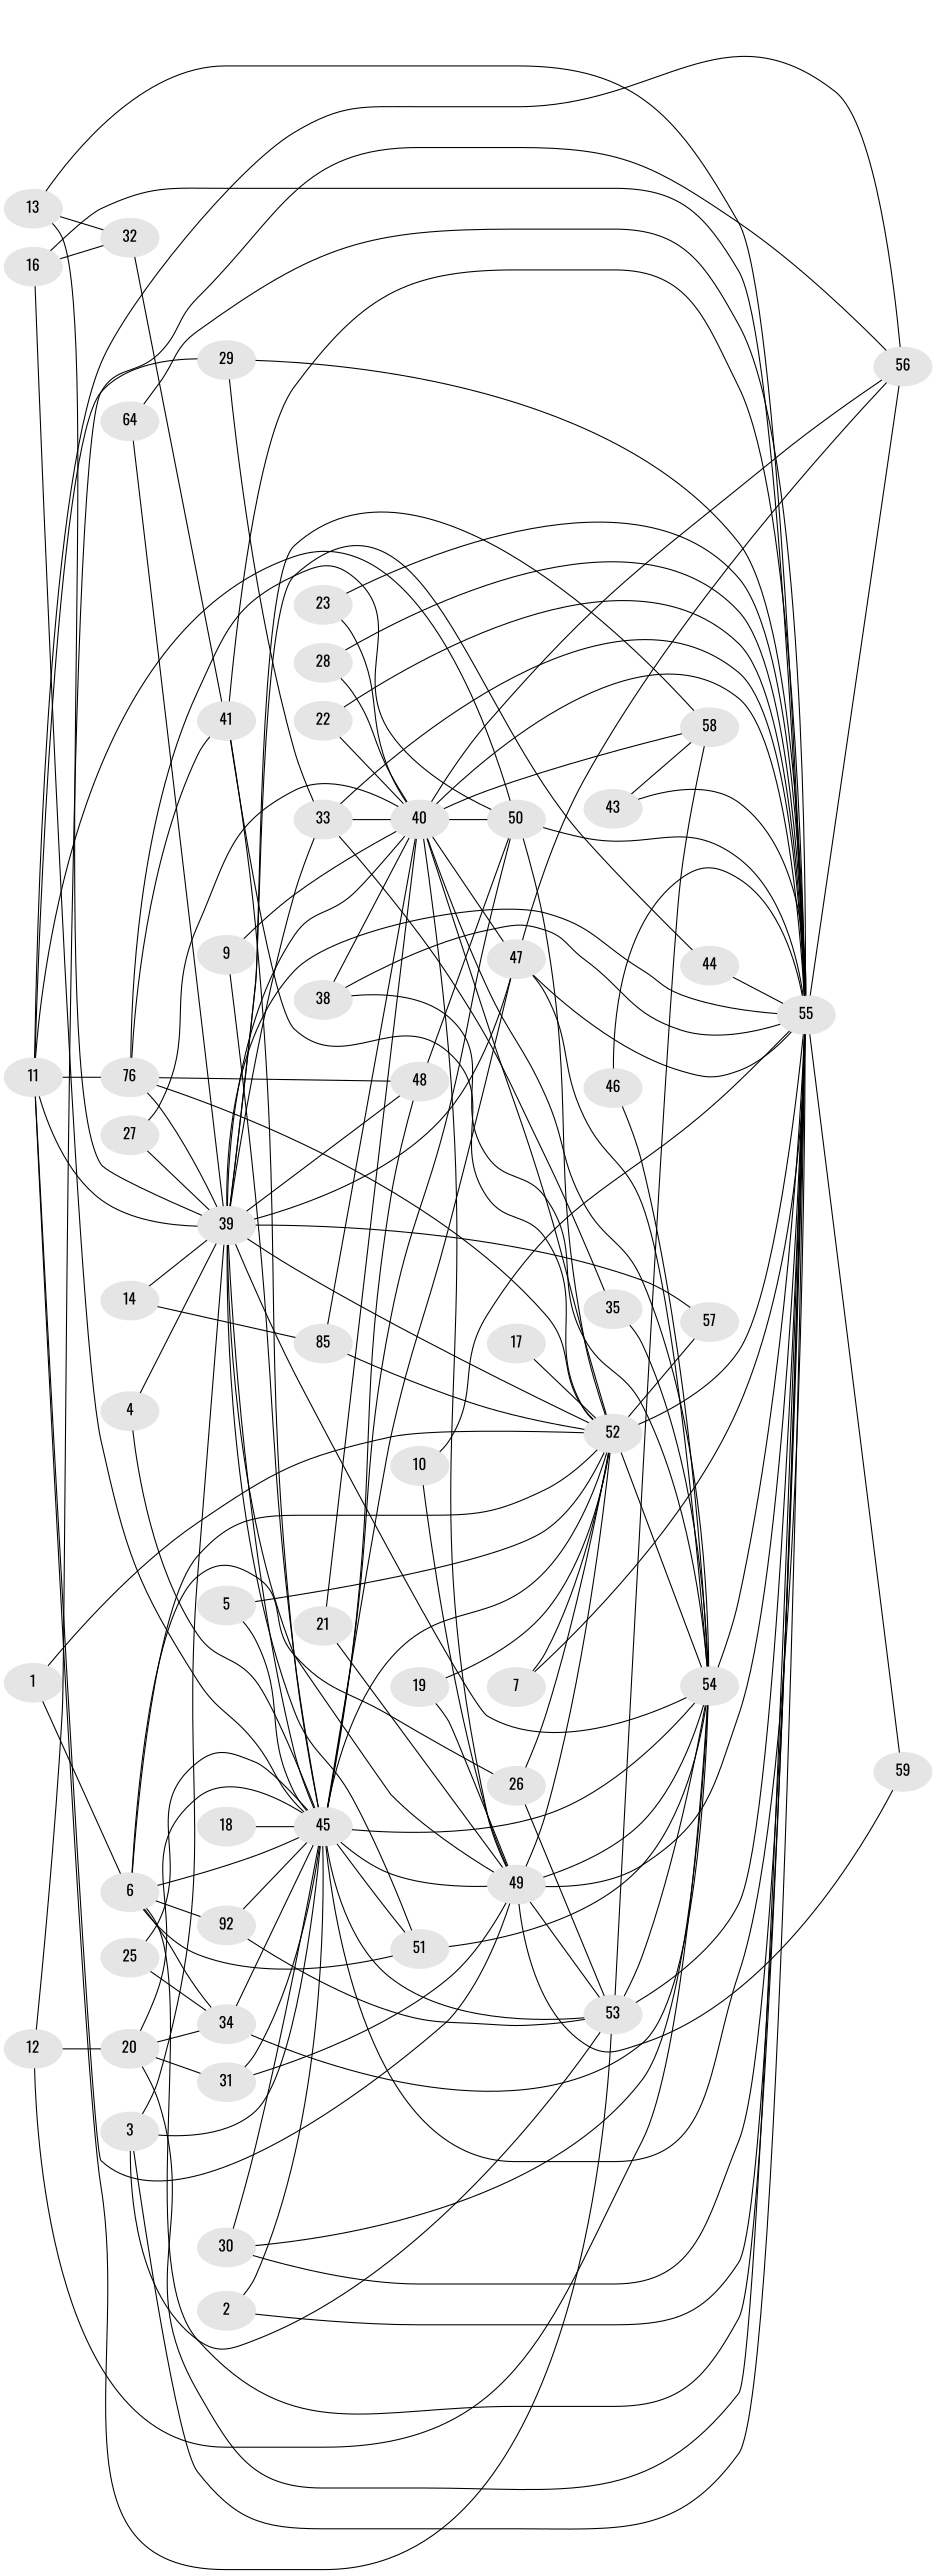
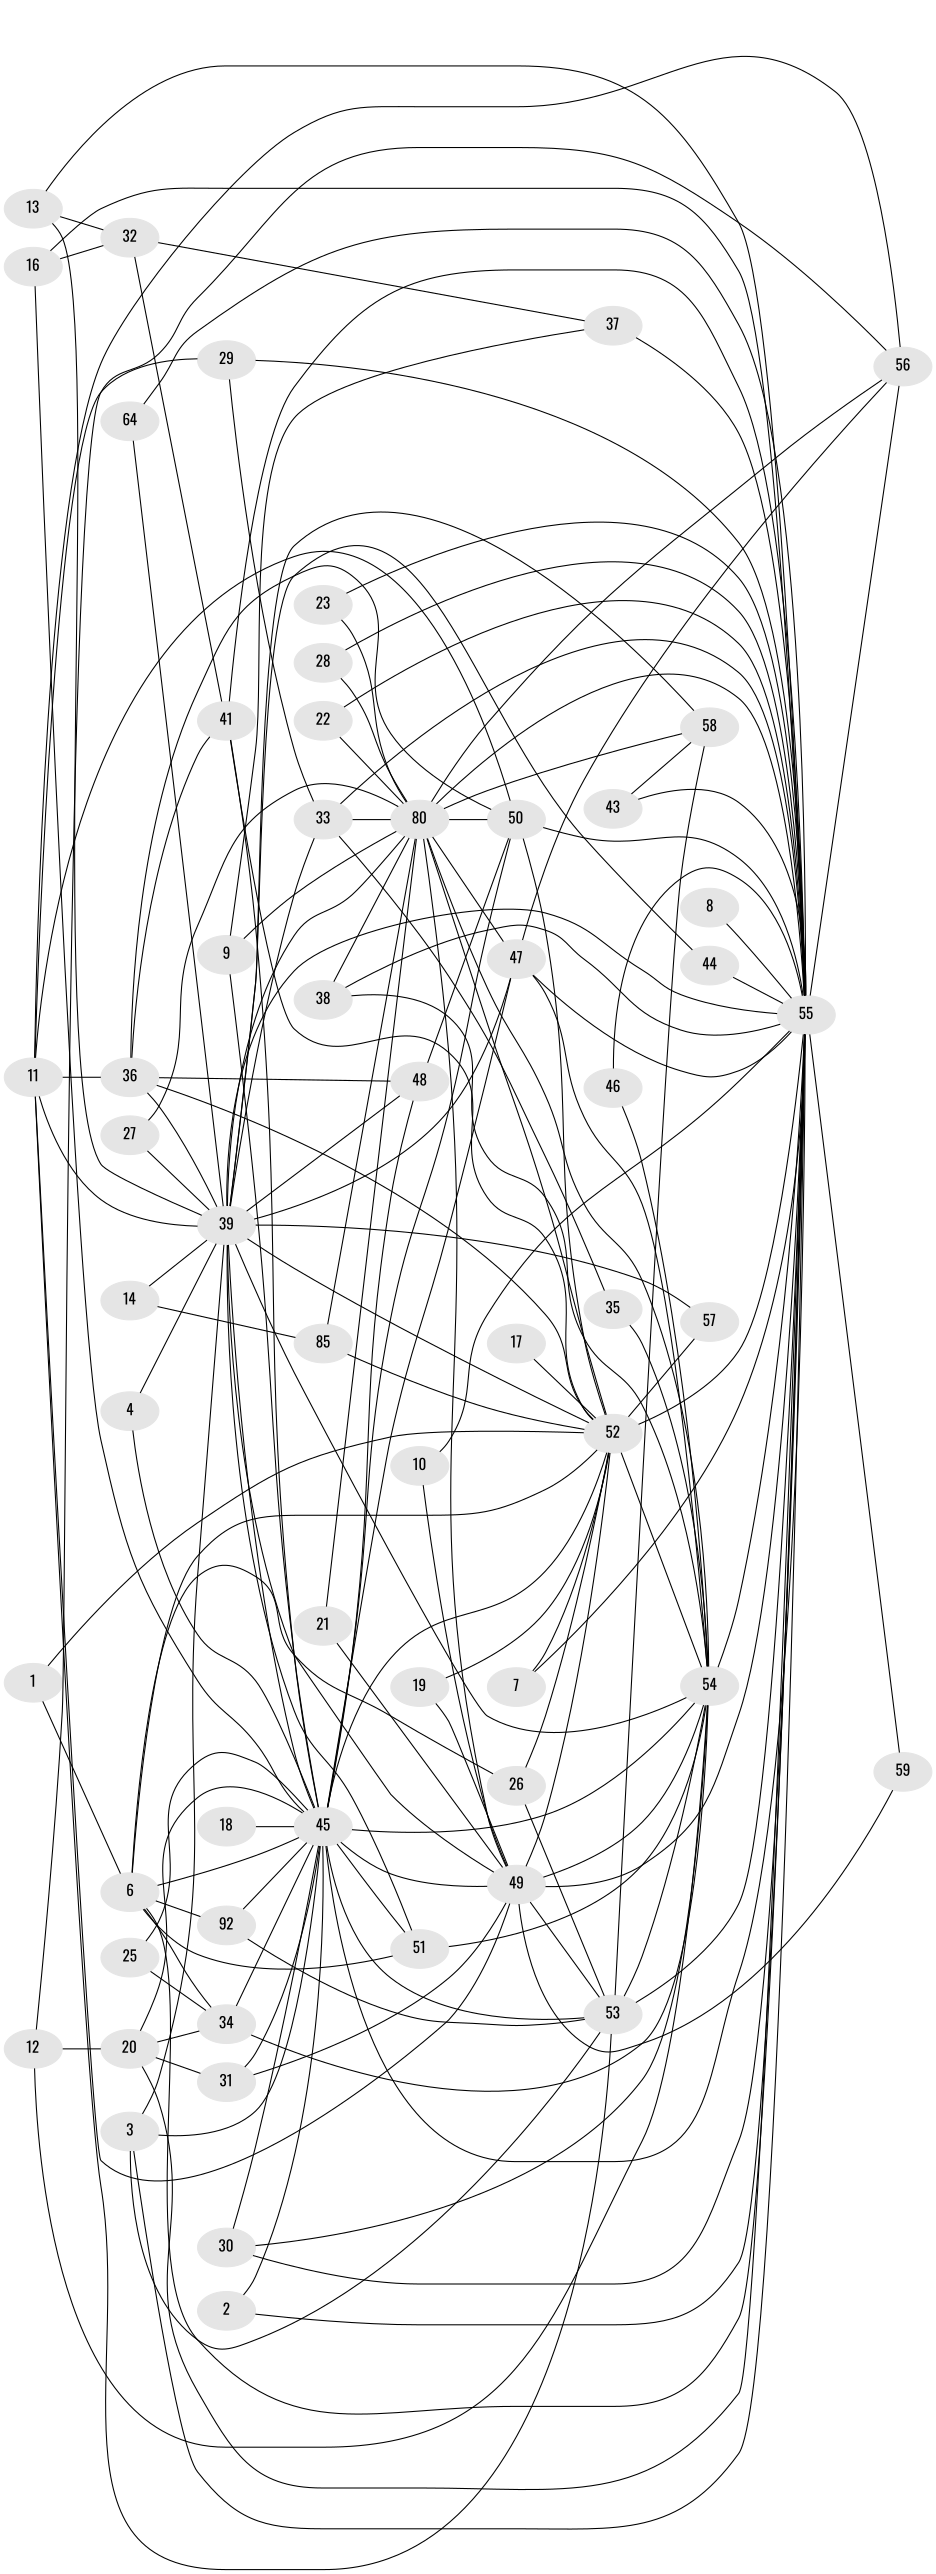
none -> (613, 326)
(420, 820) -> (420, 820)
none -> (710, 908)
(130, 1077) -> (130, 1077)
(227, 1605) -> none
